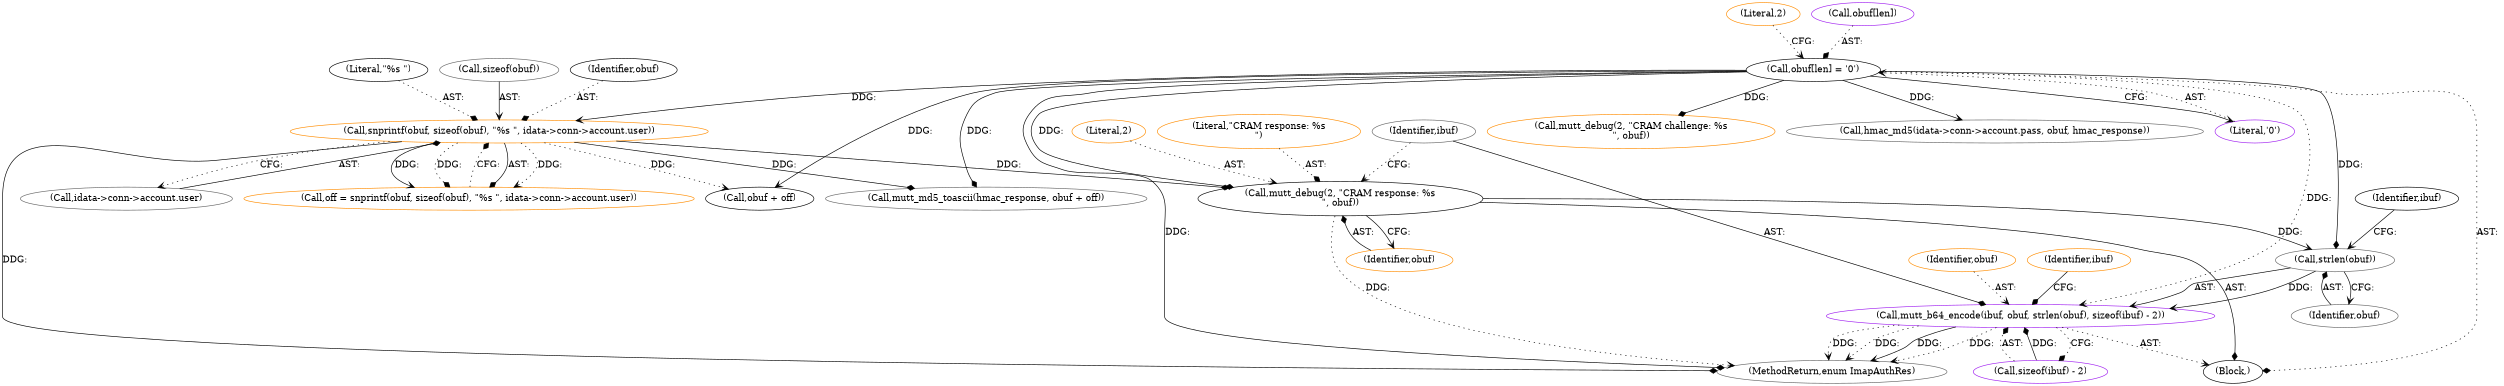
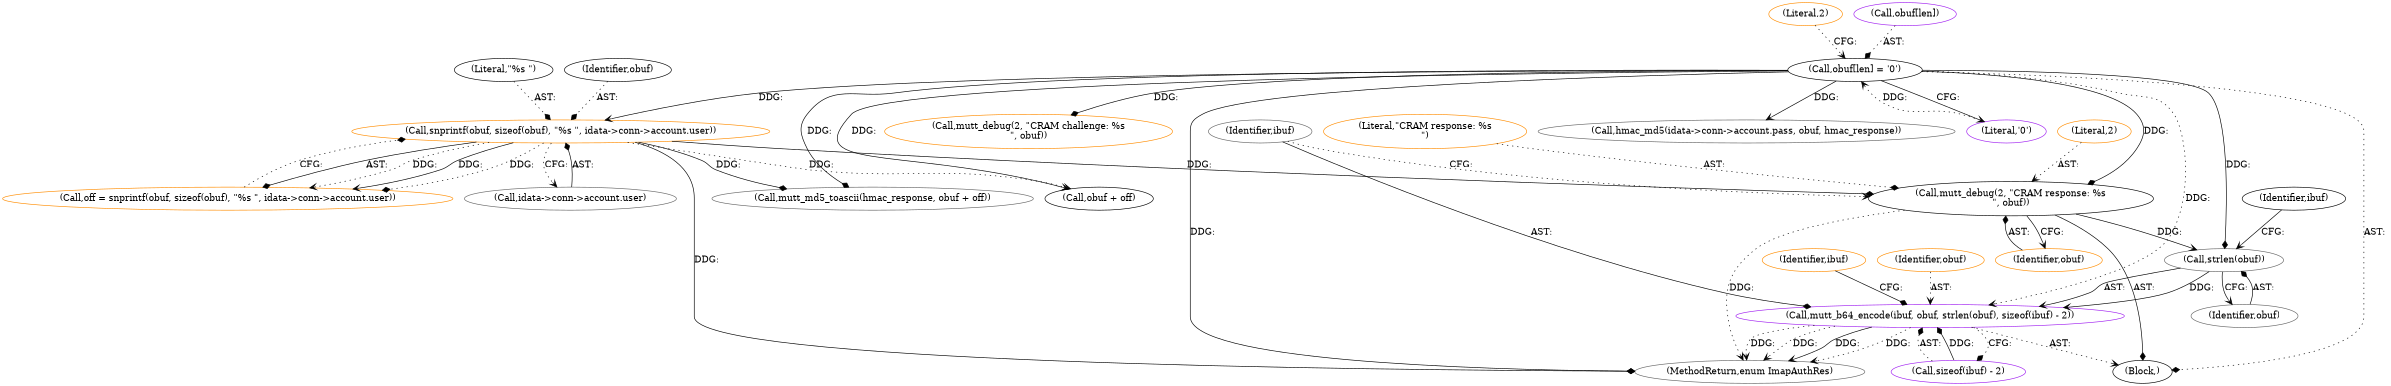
(499, 70) -> none
(2197, 98) -> (1896, 98)
